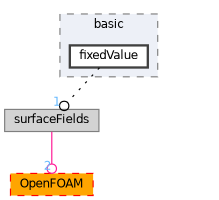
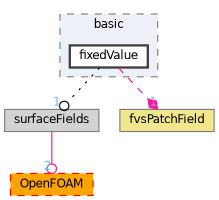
none -> (167, 120)
